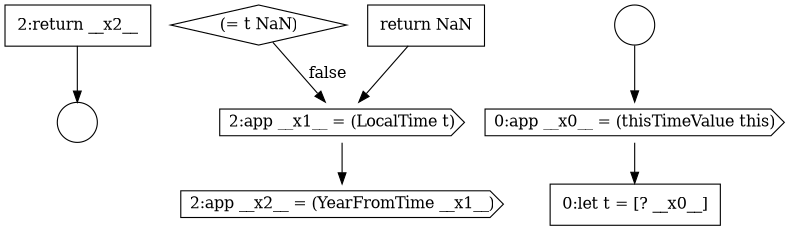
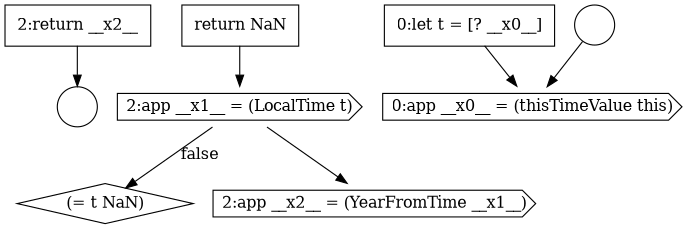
(295, 68) -> (174, 154)
(635, 158) -> (497, 62)
